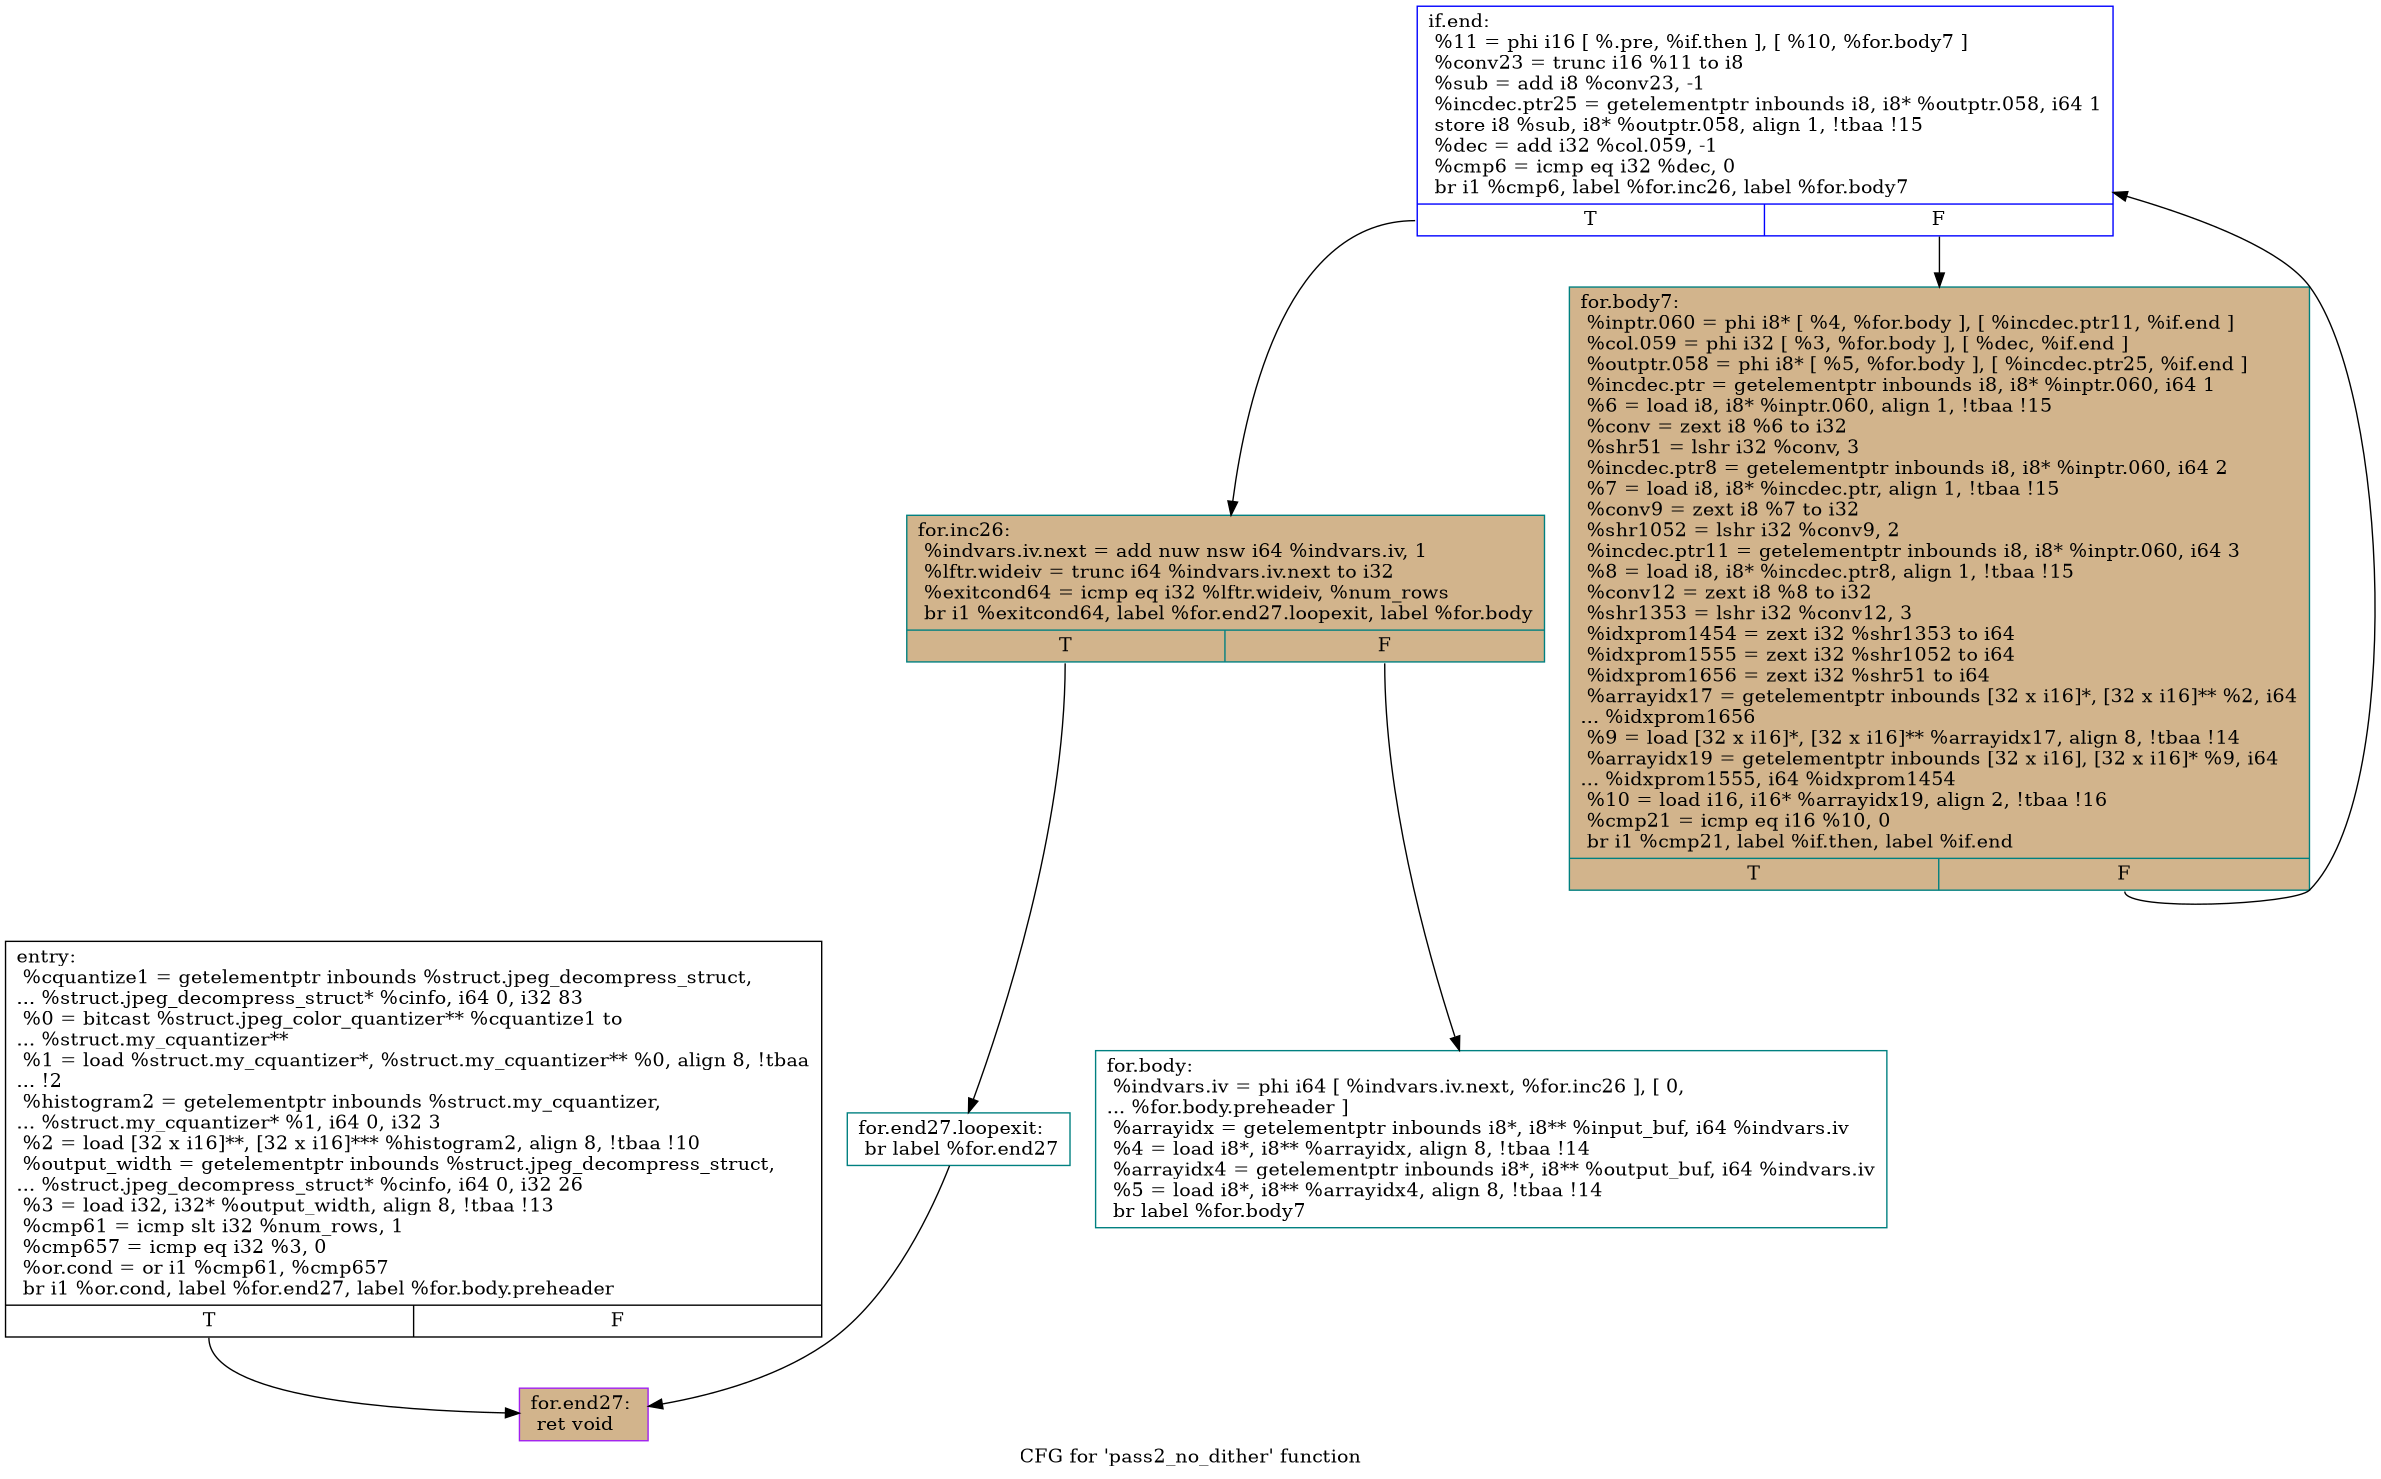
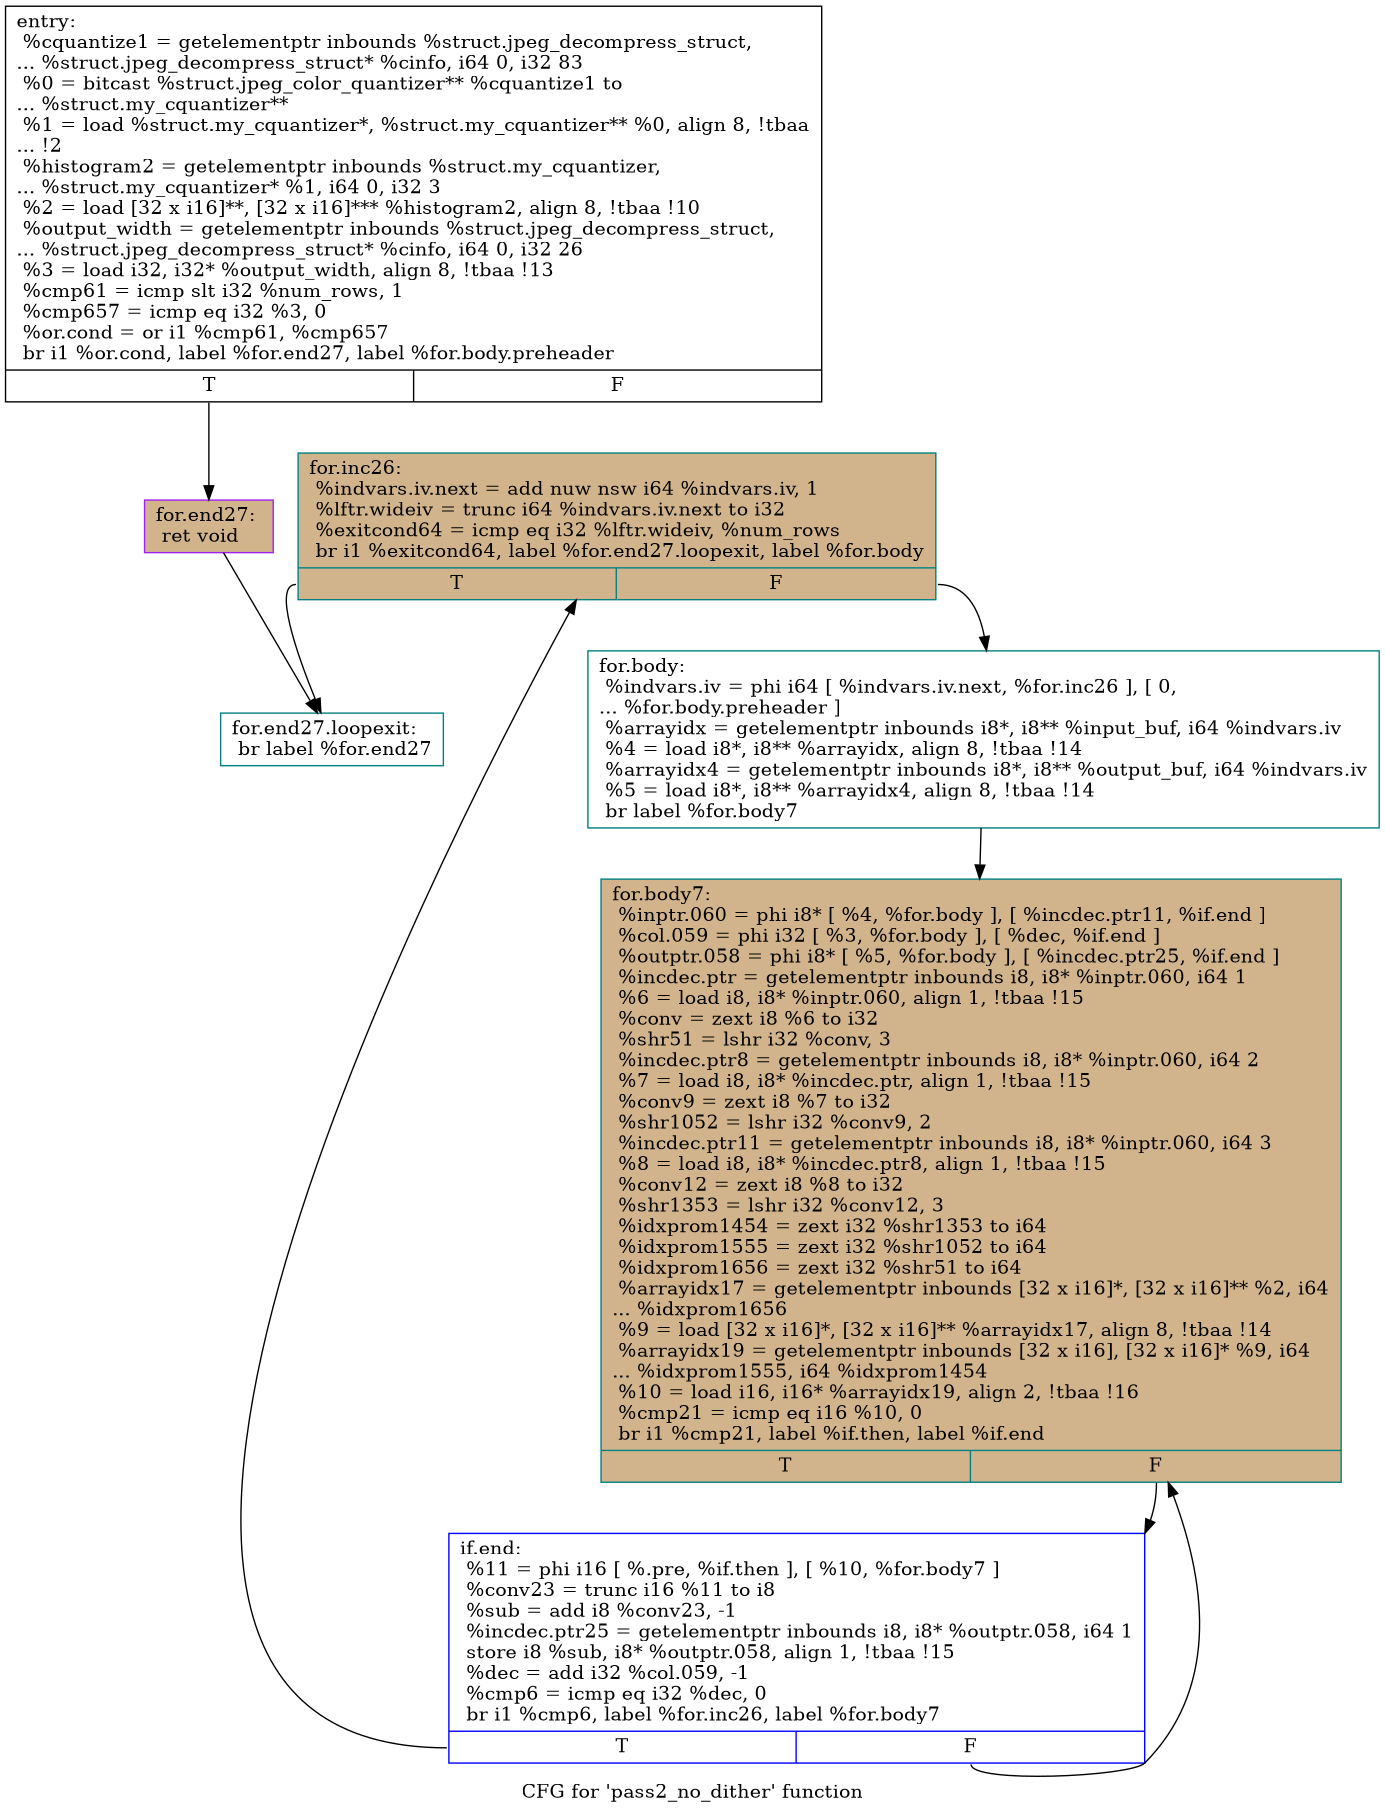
none -> (981, 846)
(843, 1330) -> (267, 627)
